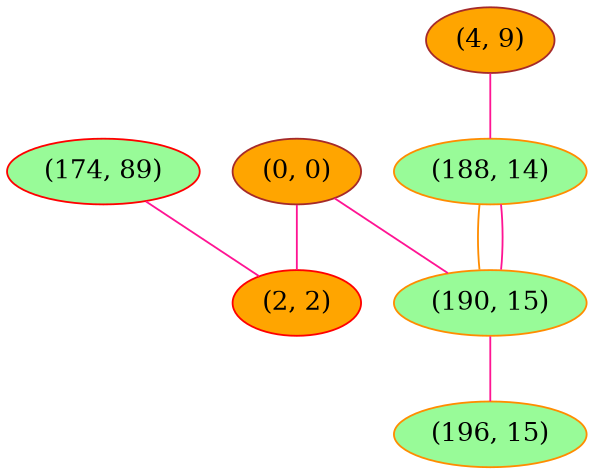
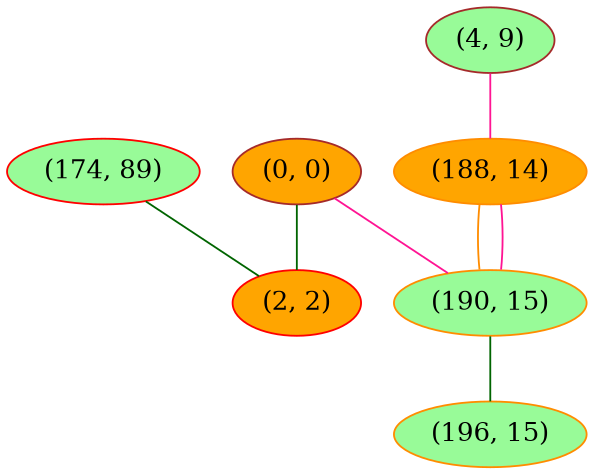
(490, 40) -> (490, 40)
(490, 172) -> (490, 172)
(297, 237) -> (297, 237)
(202, 239) -> (202, 239)
(490, 369) -> (490, 369)
